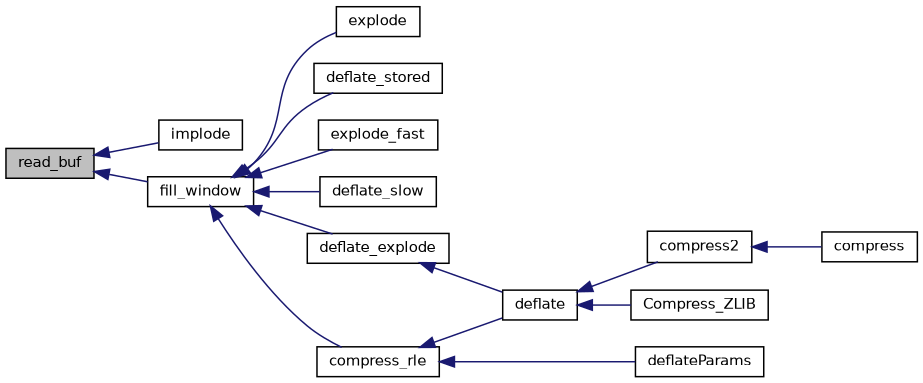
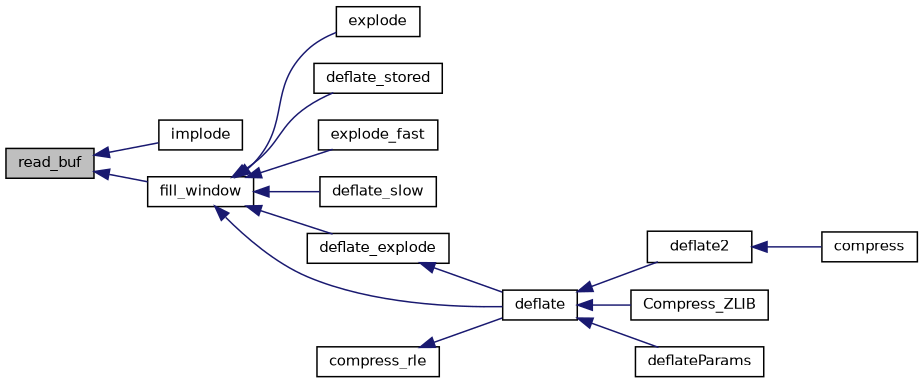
(700, 247) -> (700, 247)
(272, 291) -> (353, 292)
(545, 362) -> (625, 335)
